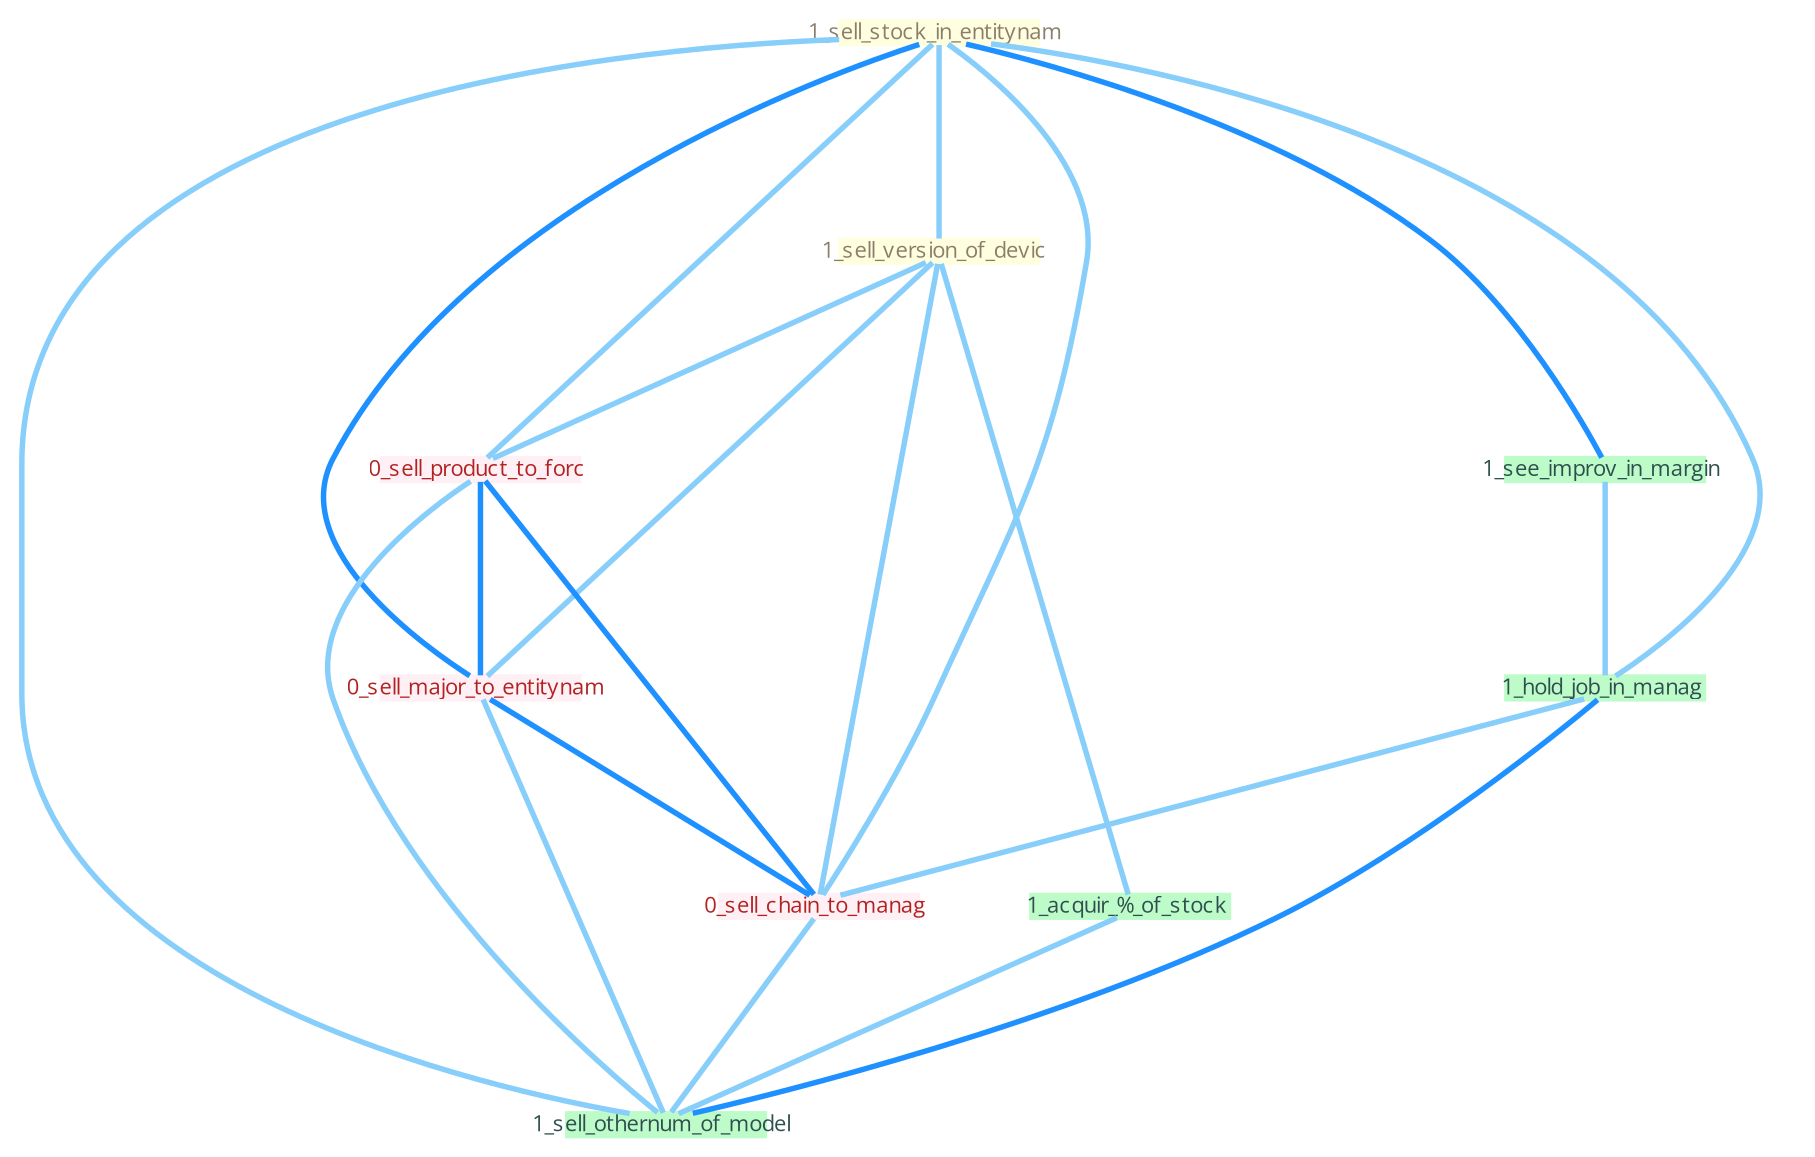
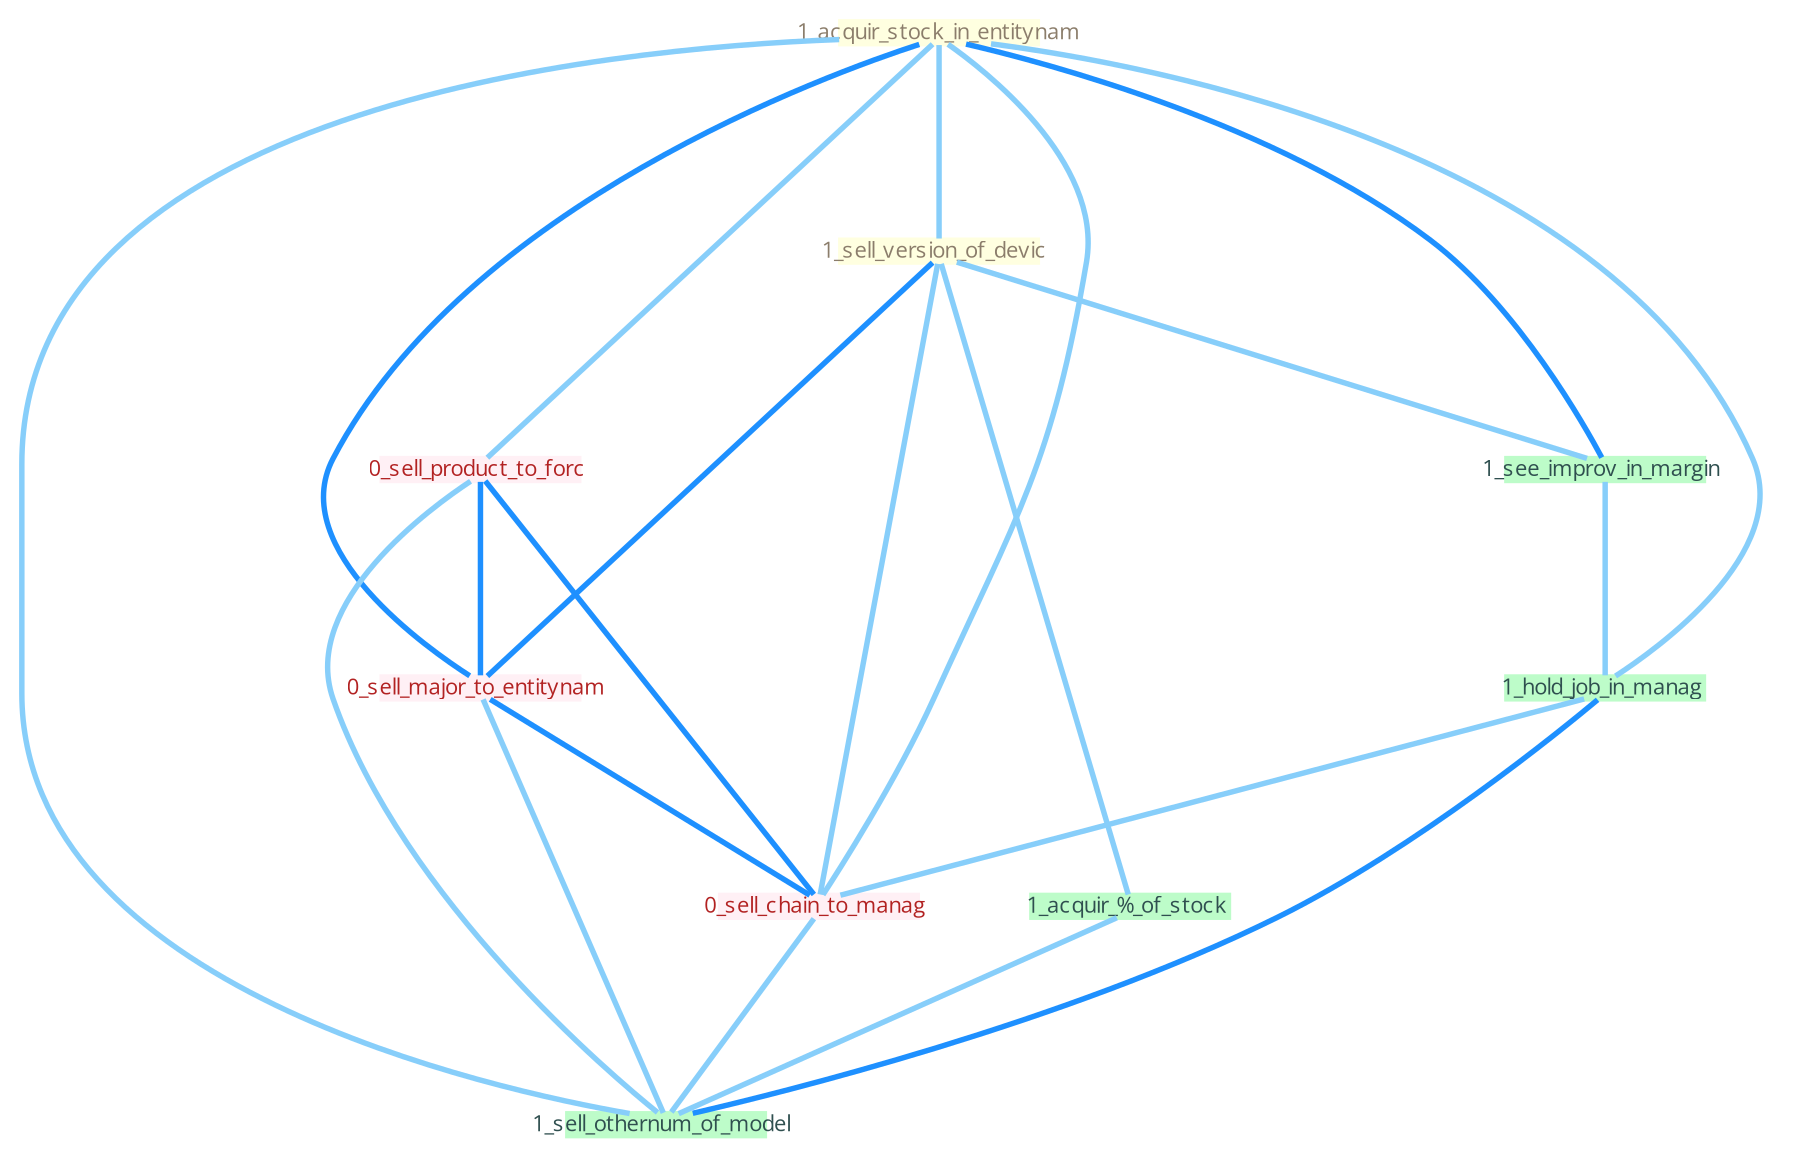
(939, 33) -> (939, 33)
(709, 361) -> (1272, 360)
(710, 469) -> (710, 469)
